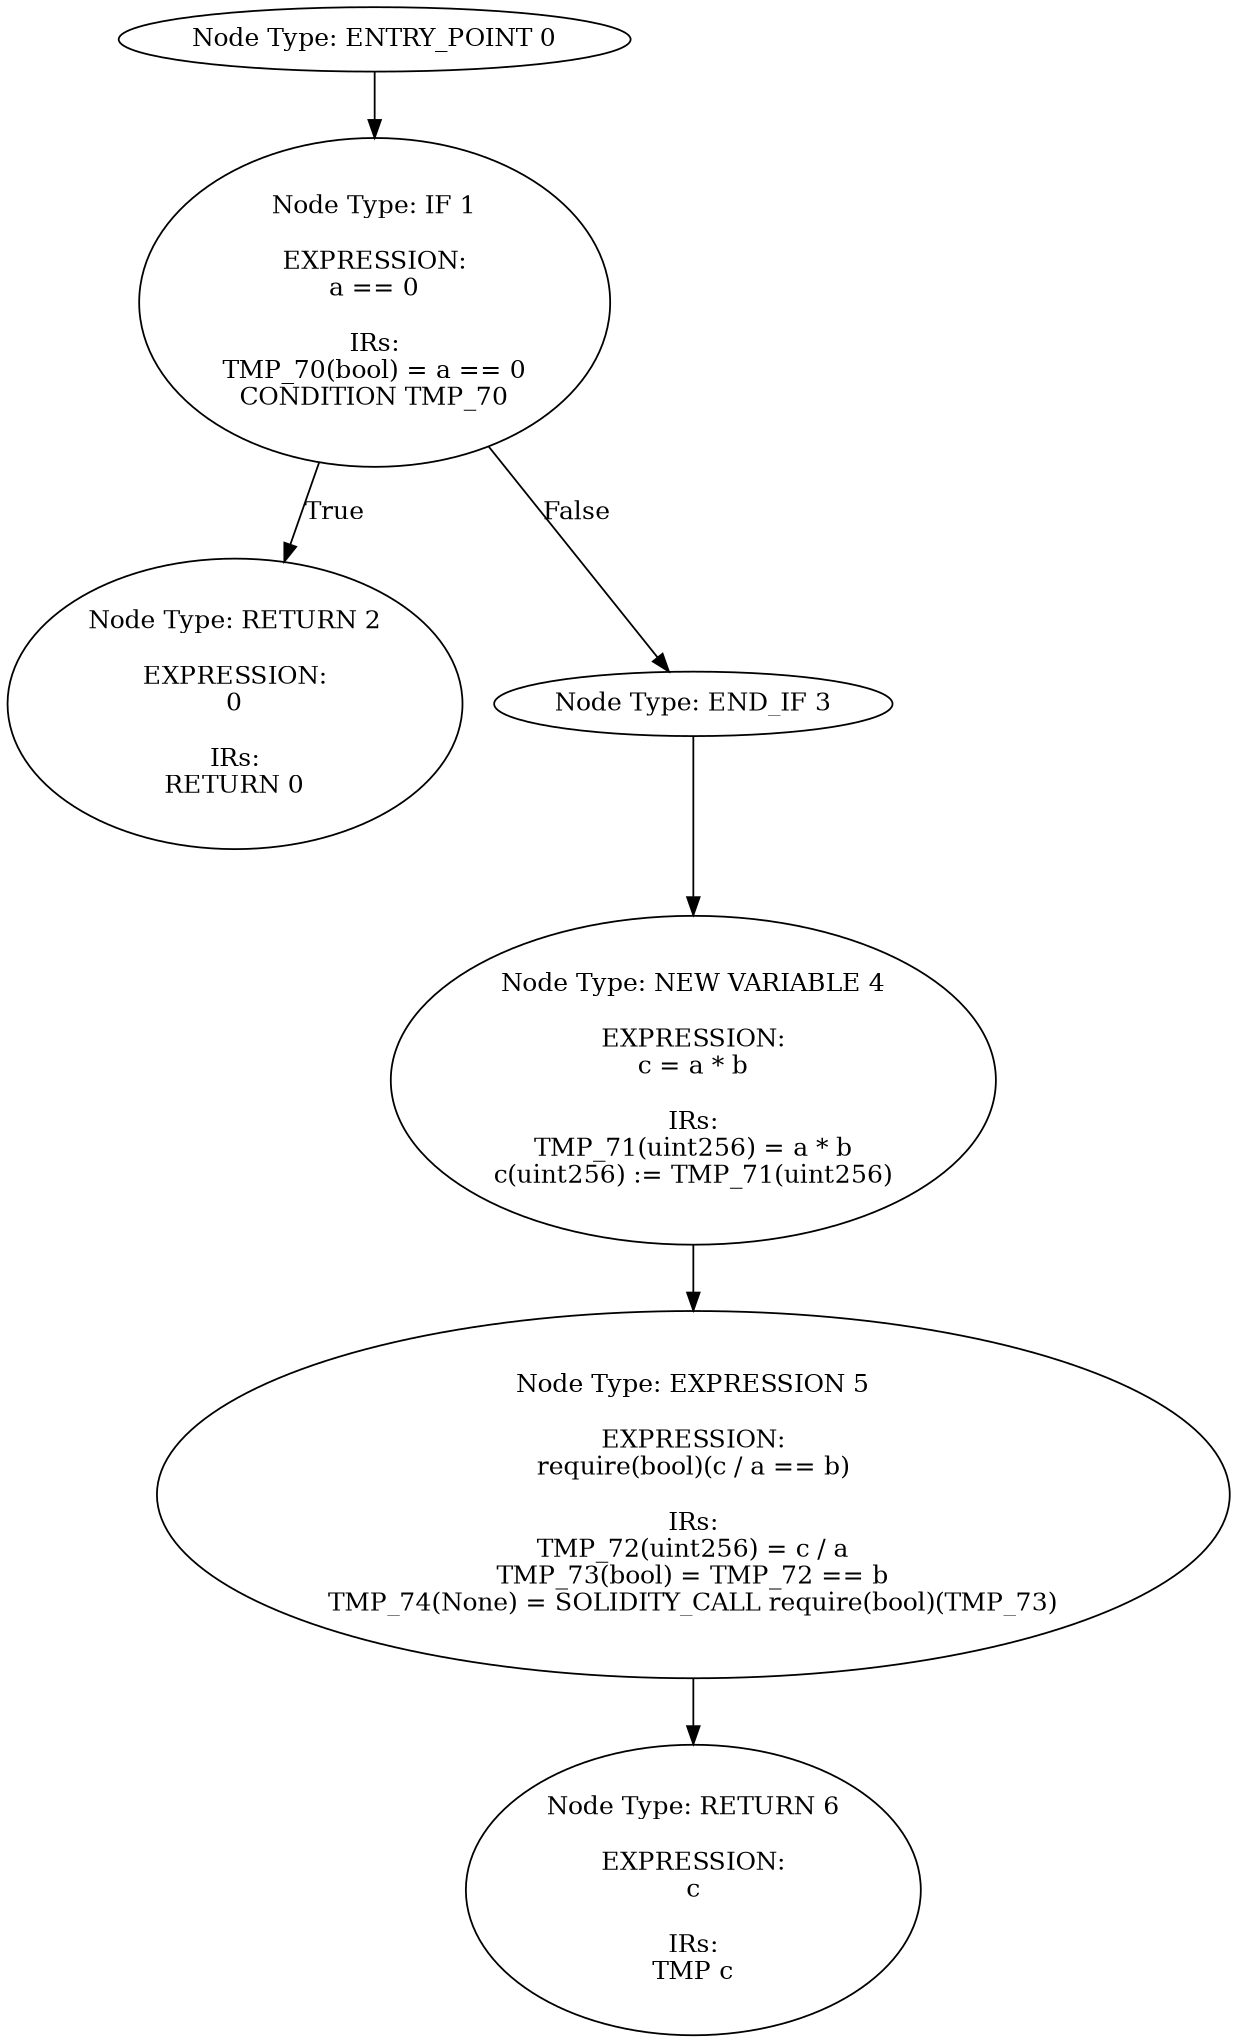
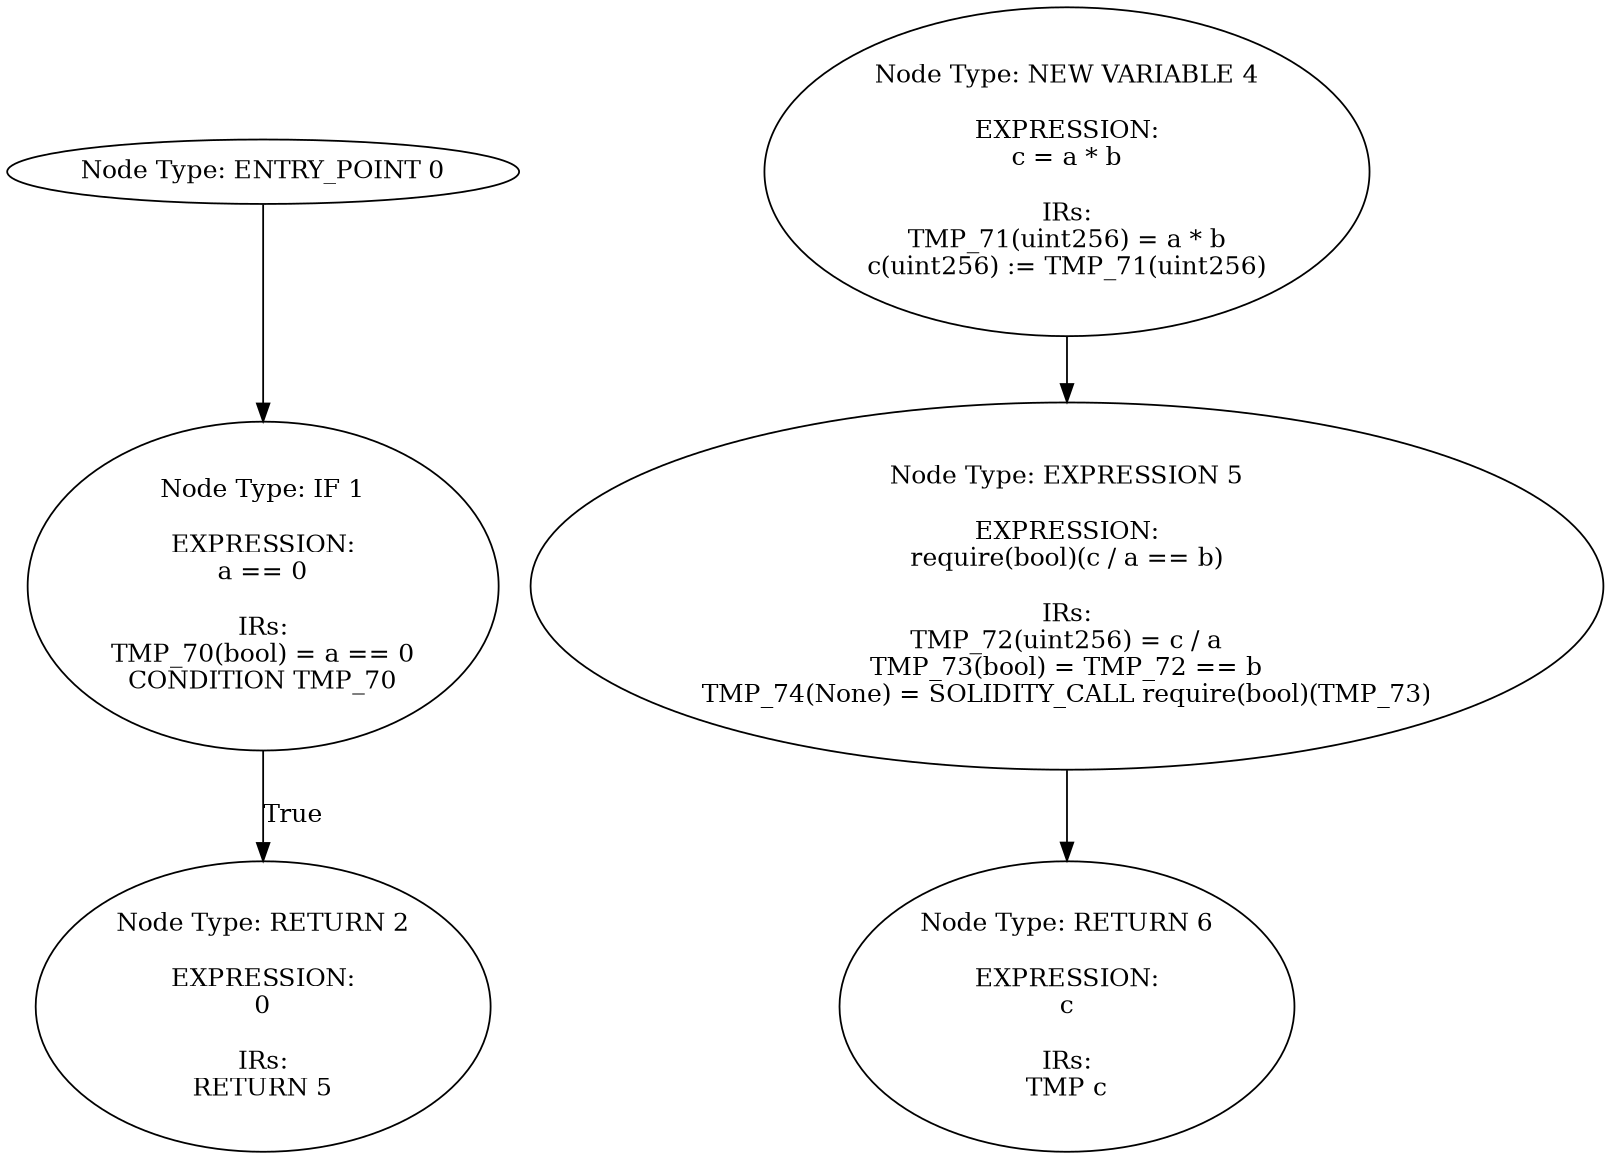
(235, 704) -> (263, 1007)
(693, 704) -> none
